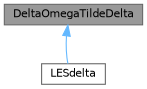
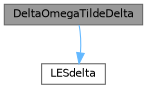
(66, 50) -> (81, 39)
